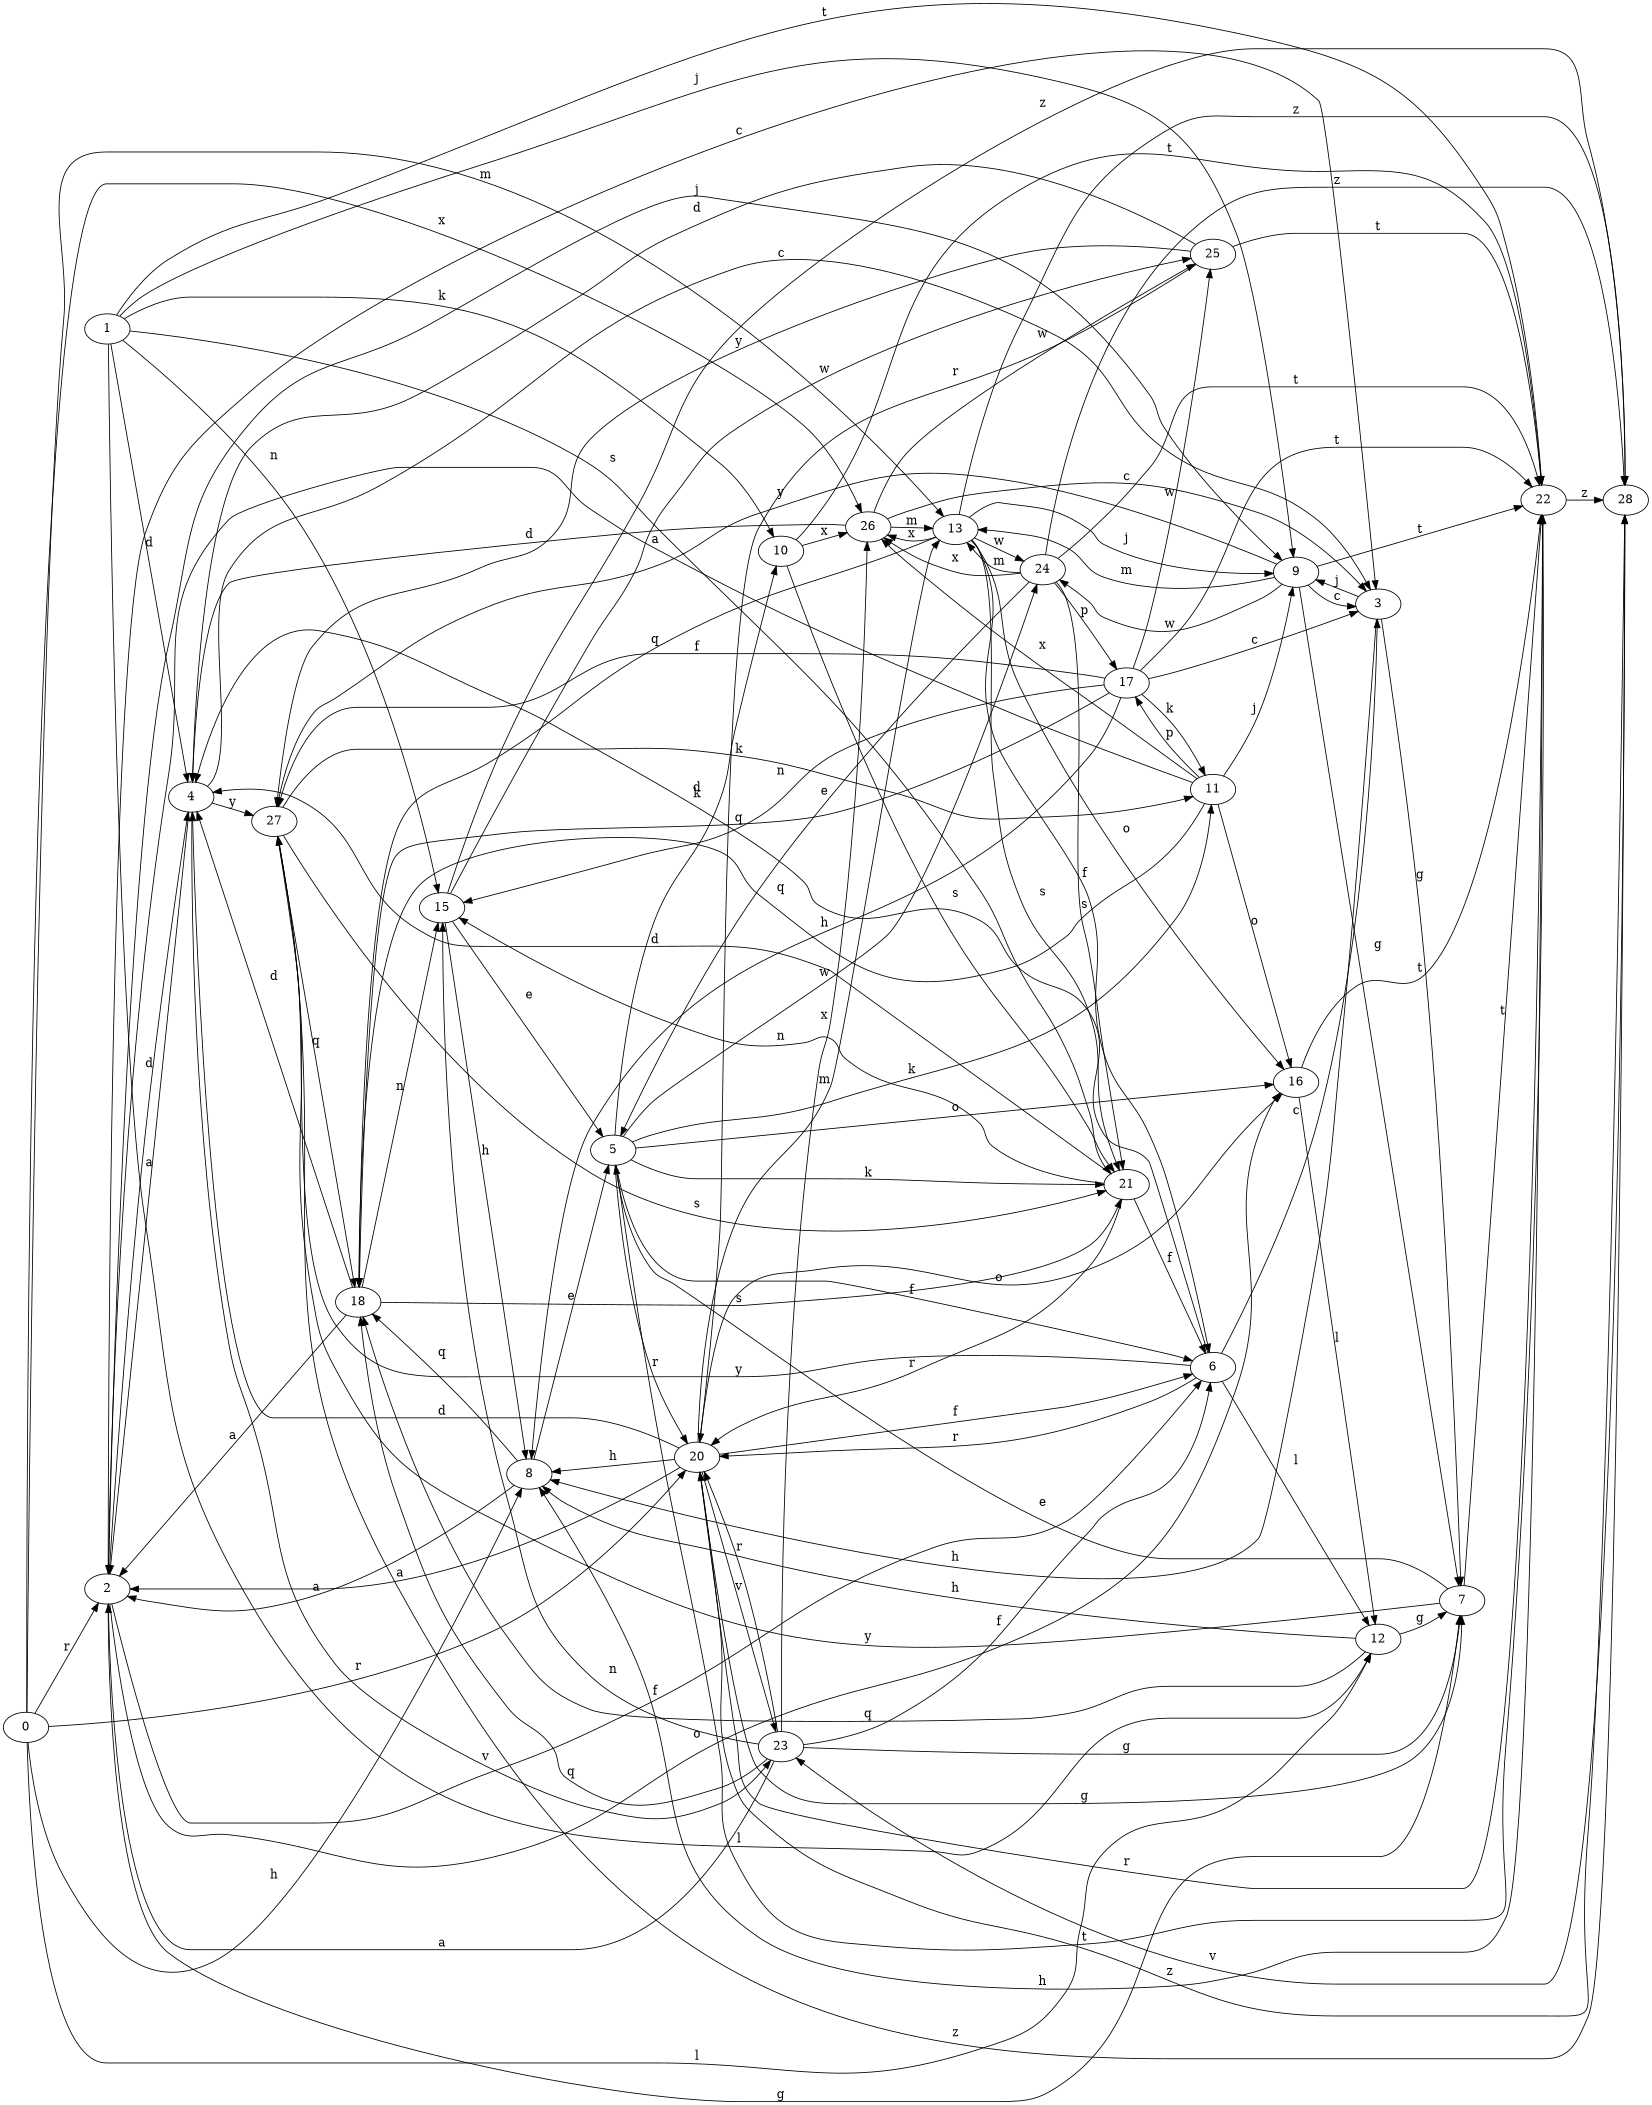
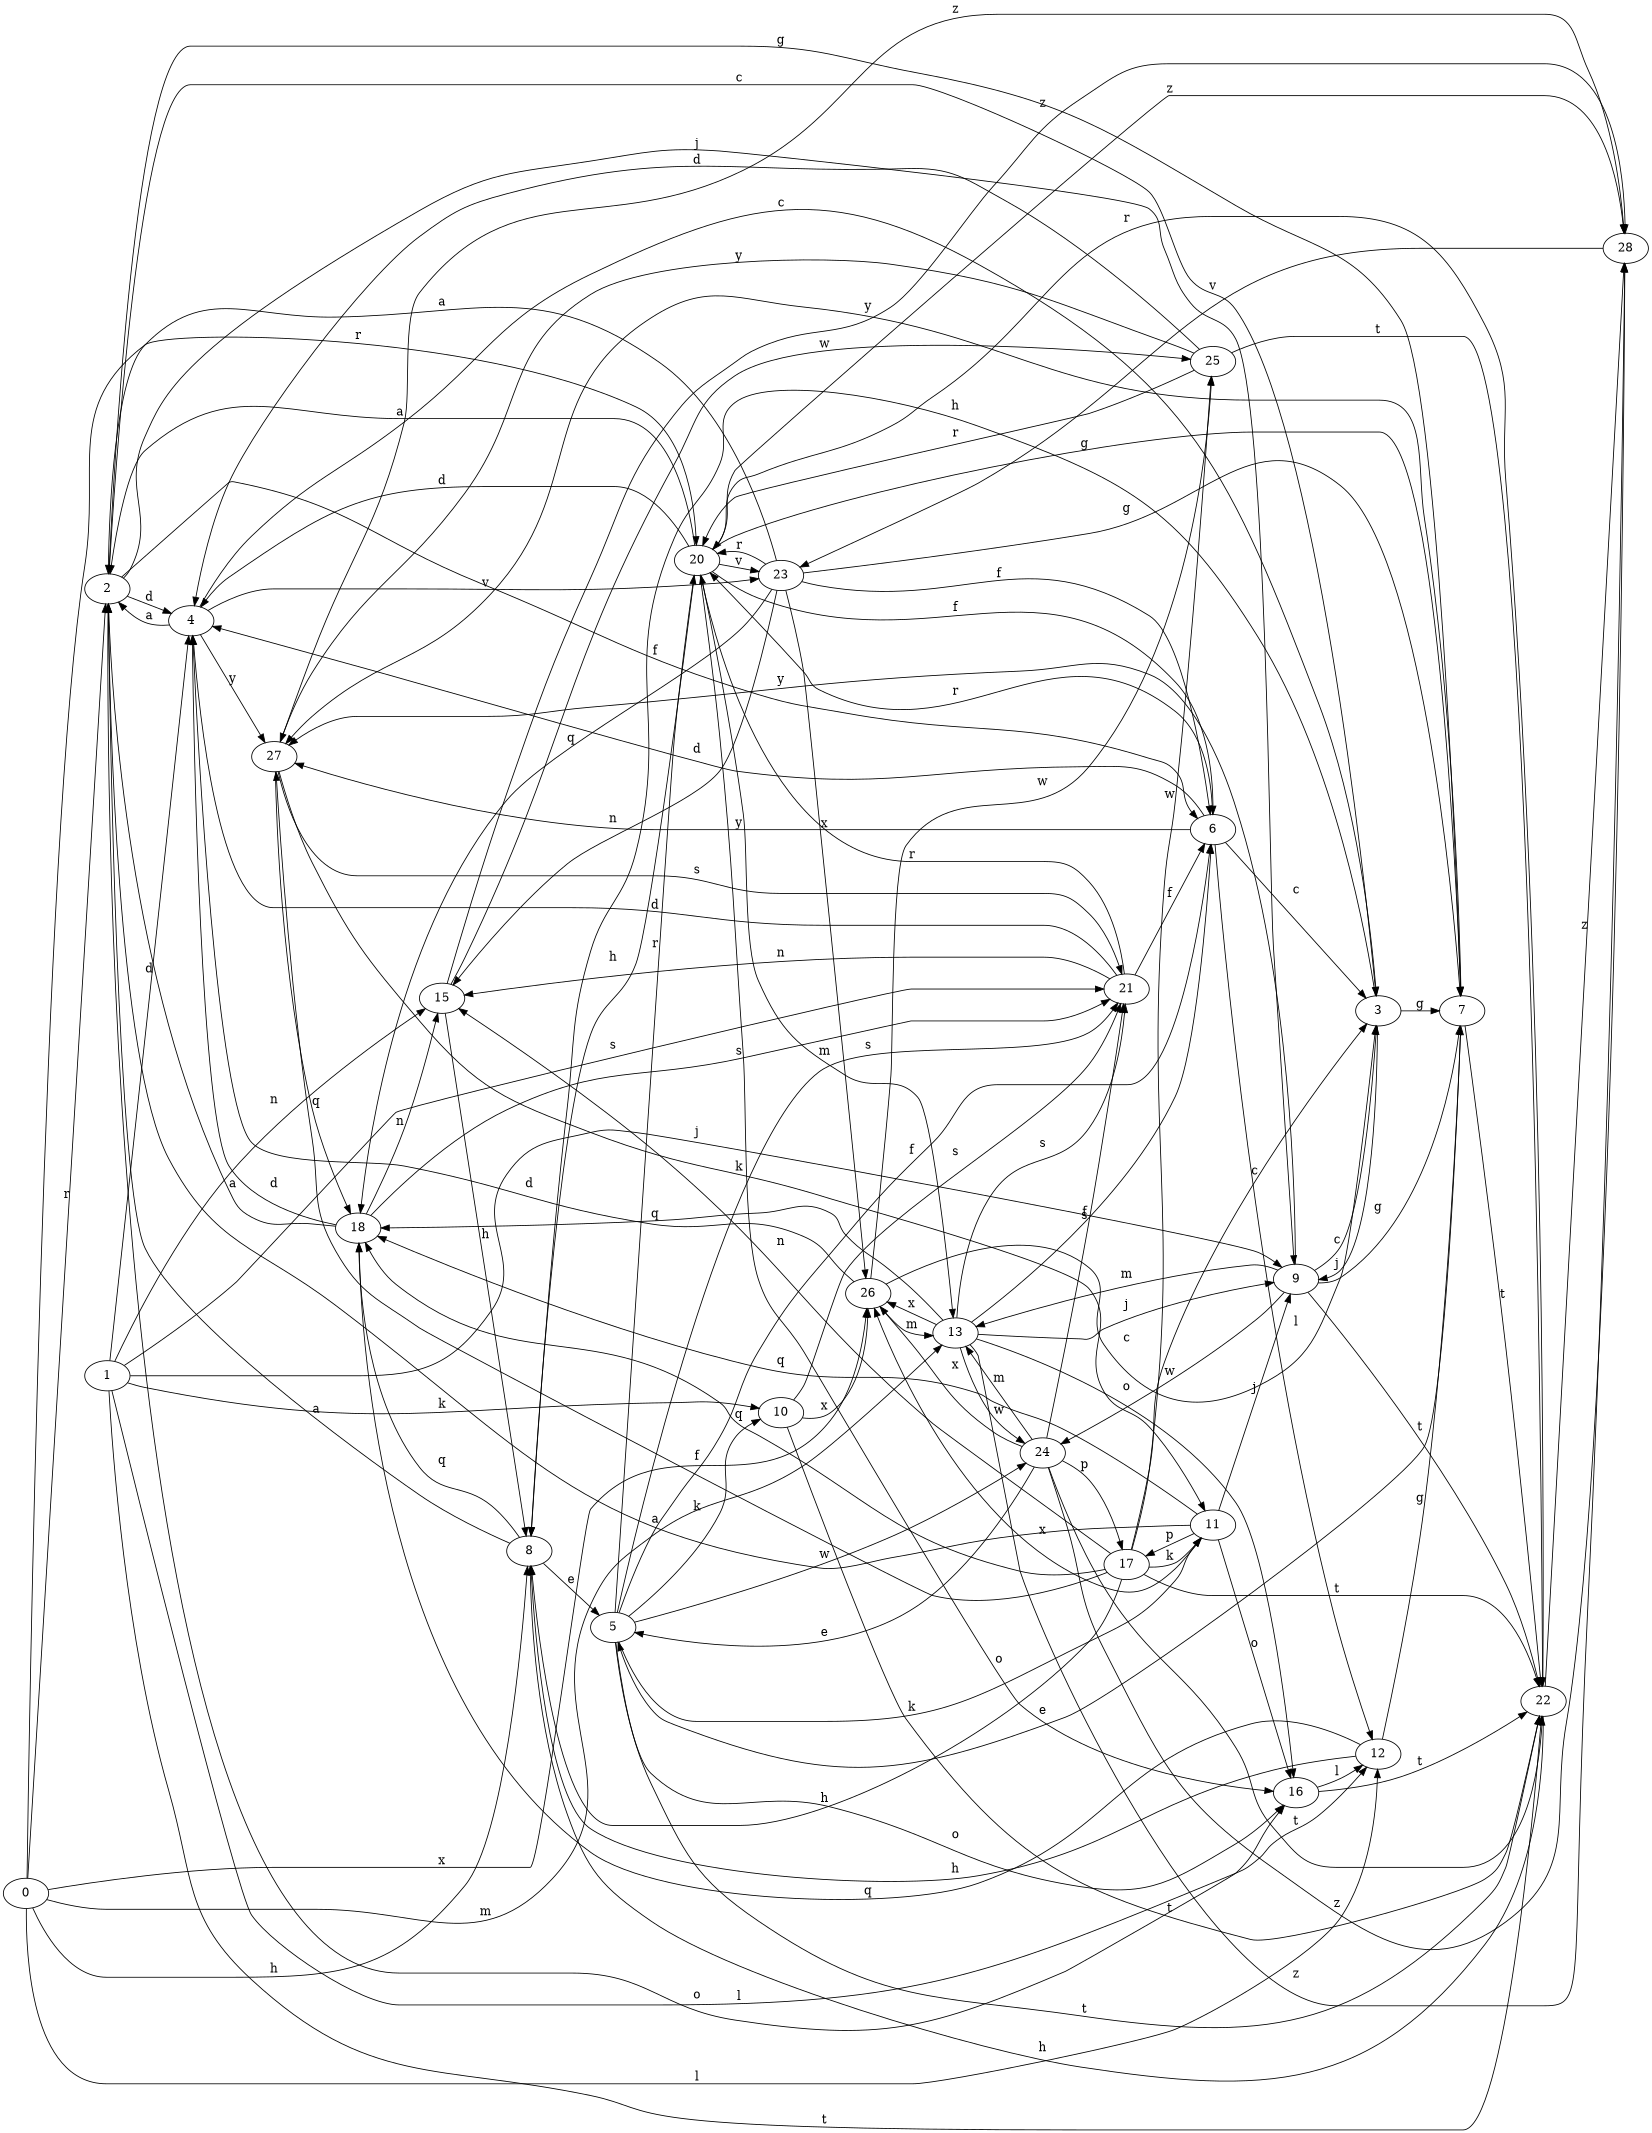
(525, 1026) -> none
(868, 1173) -> (868, 1046)
